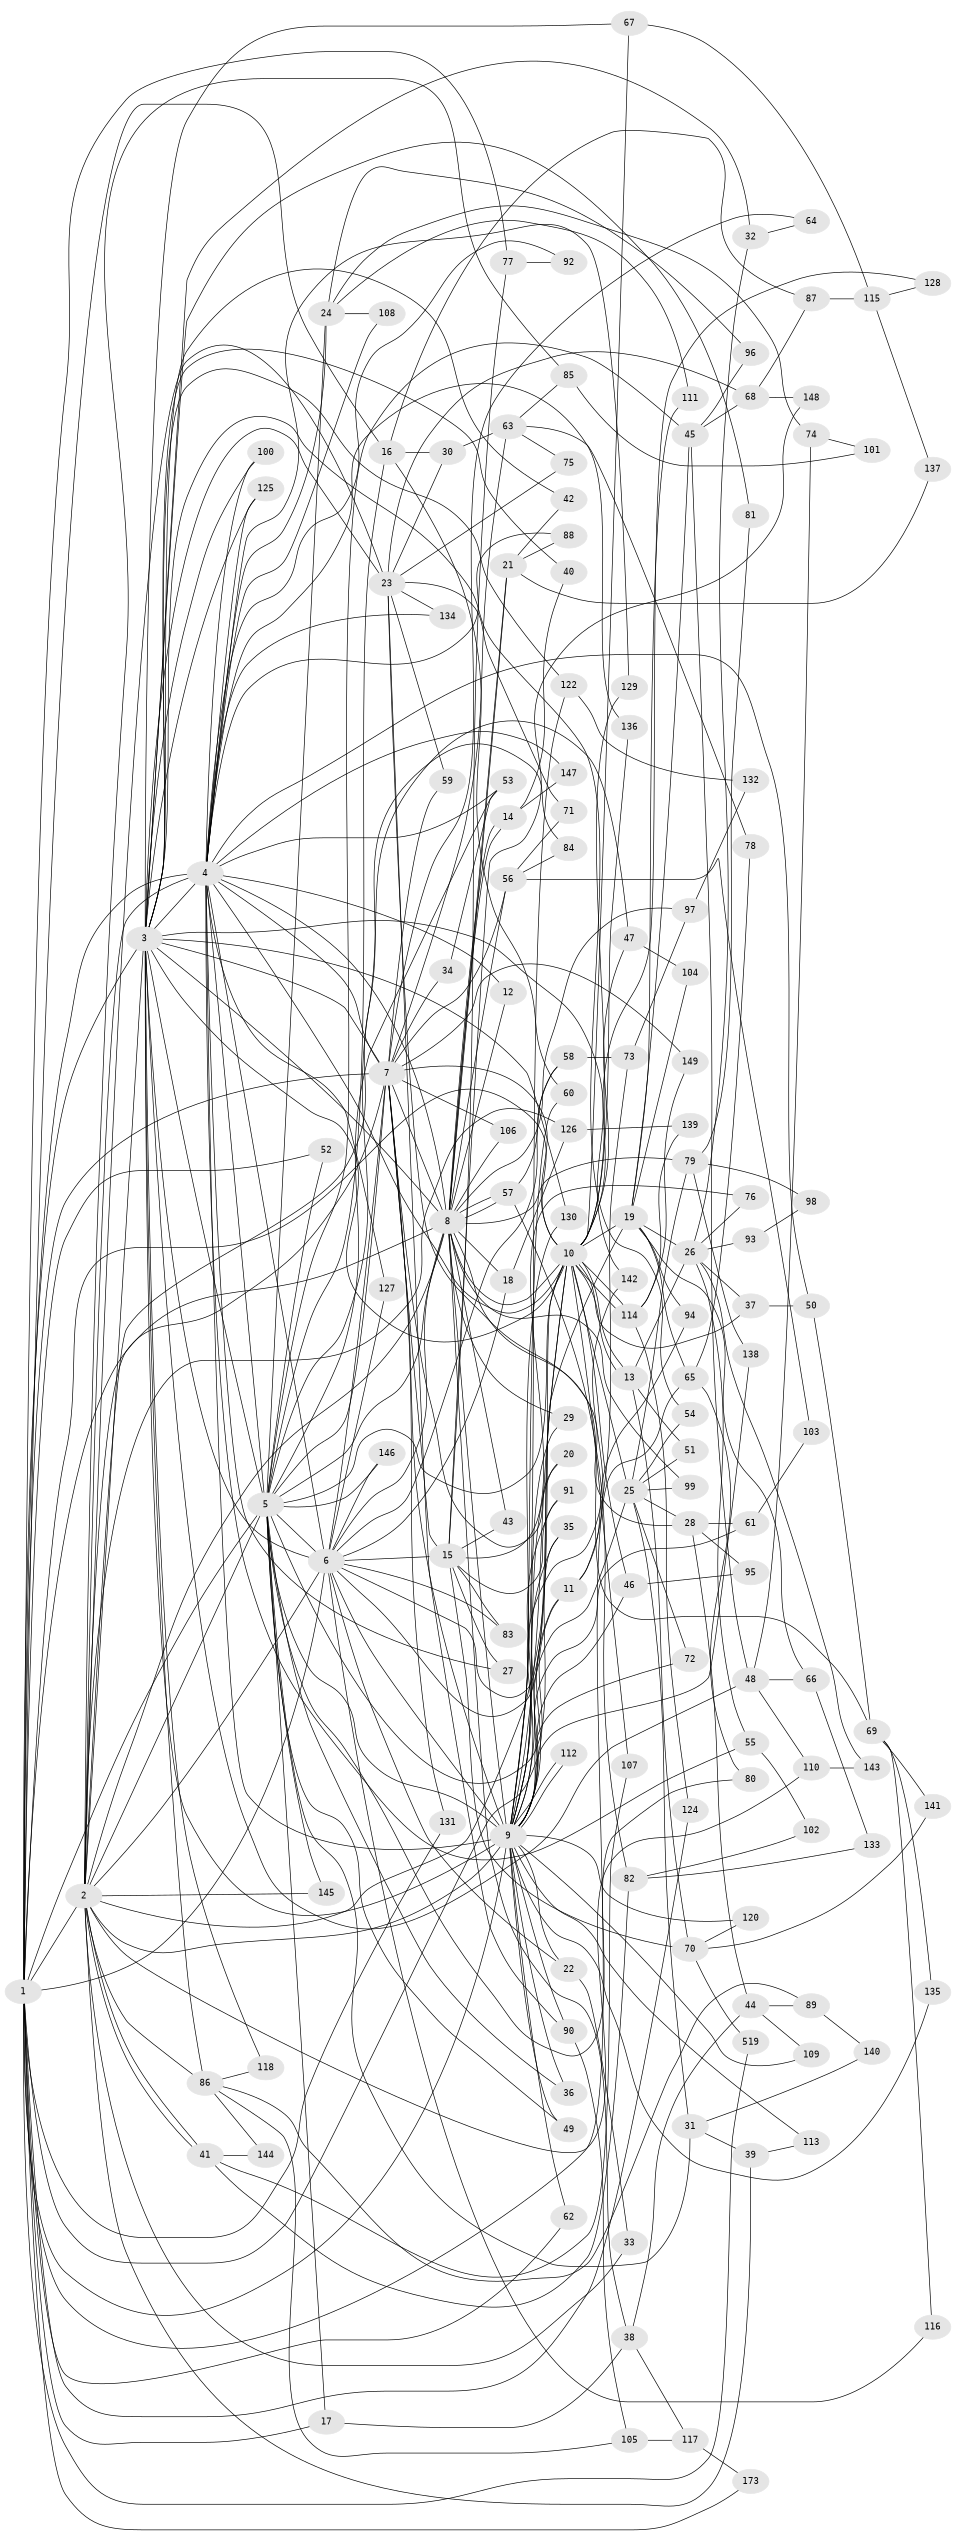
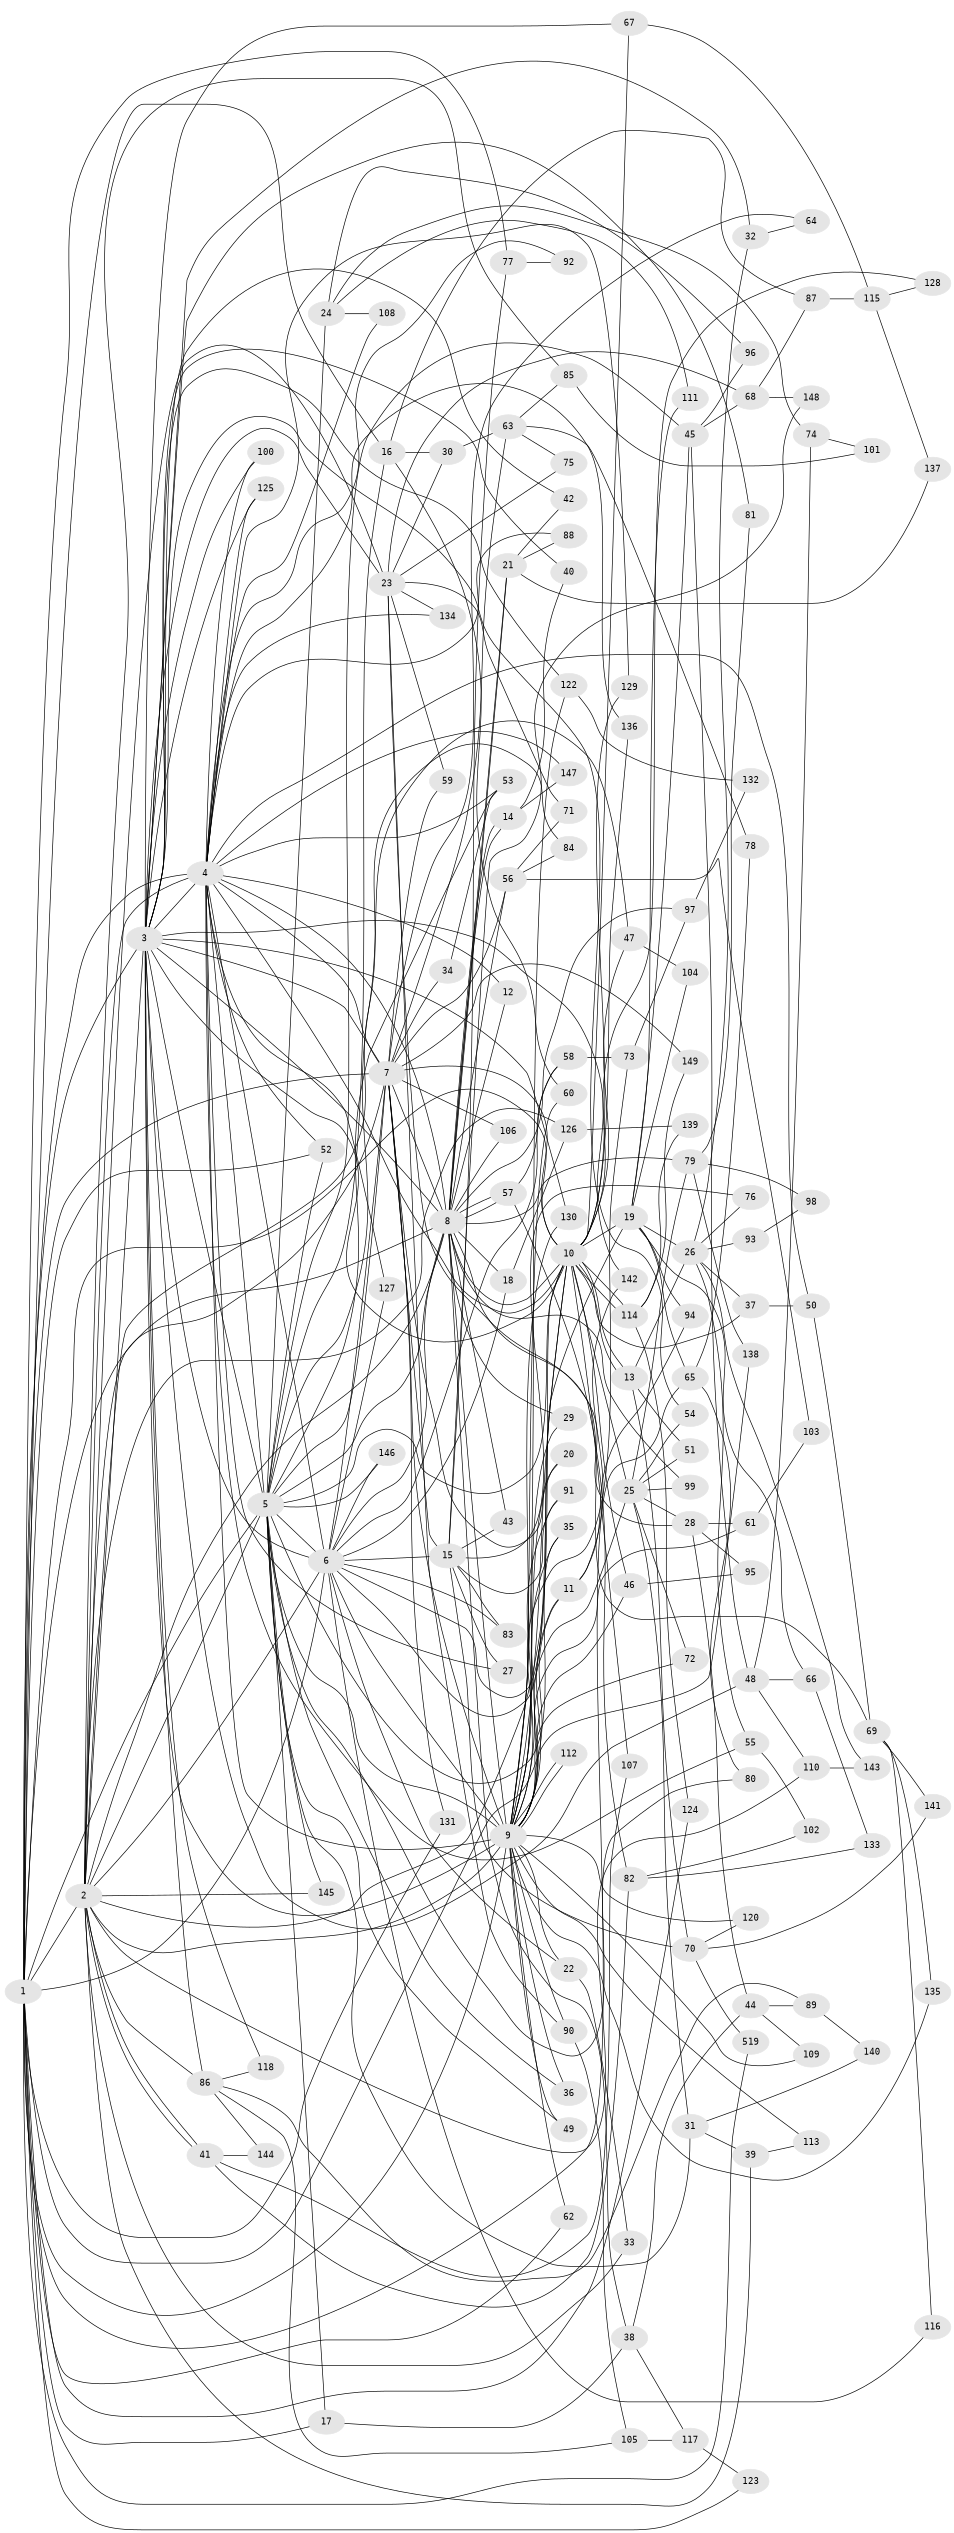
(245, 569) -> (239, 1031)
(751, 2481) -> (751, 2481)
